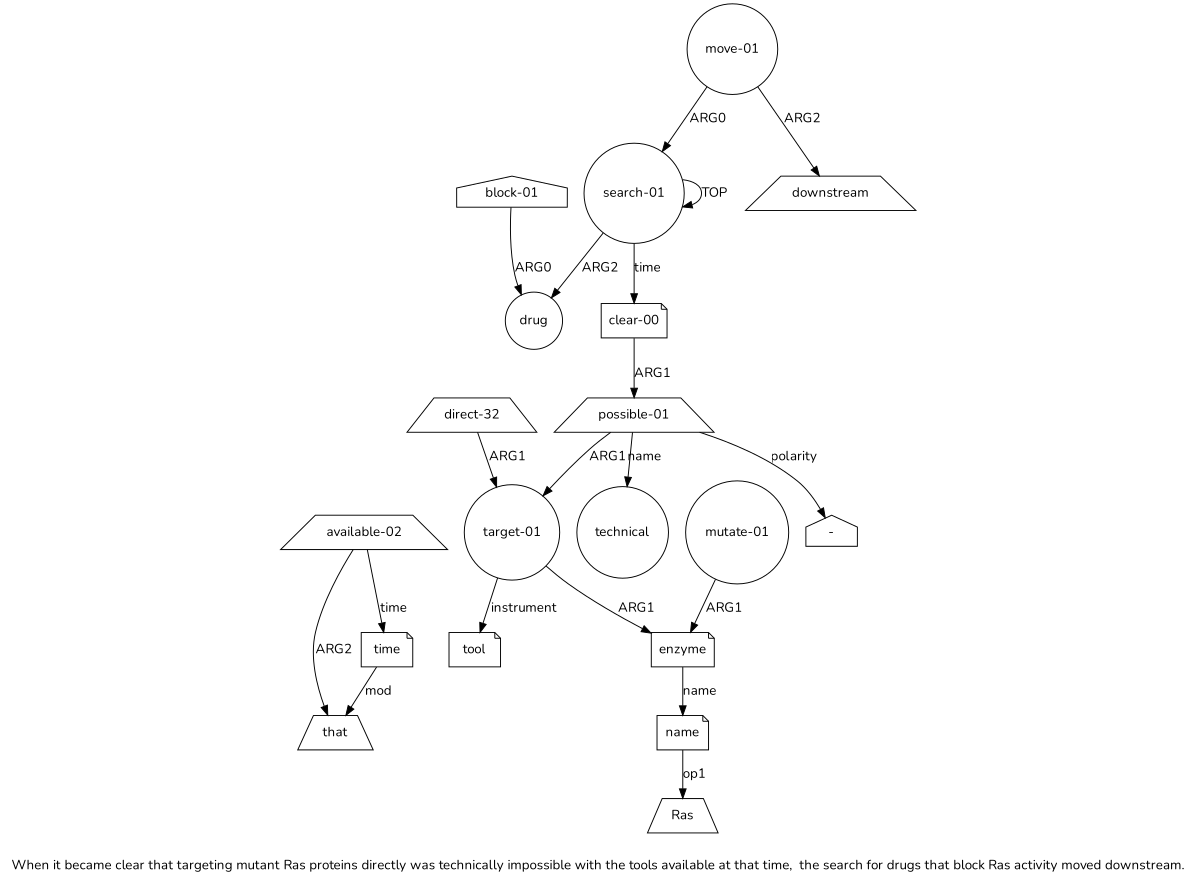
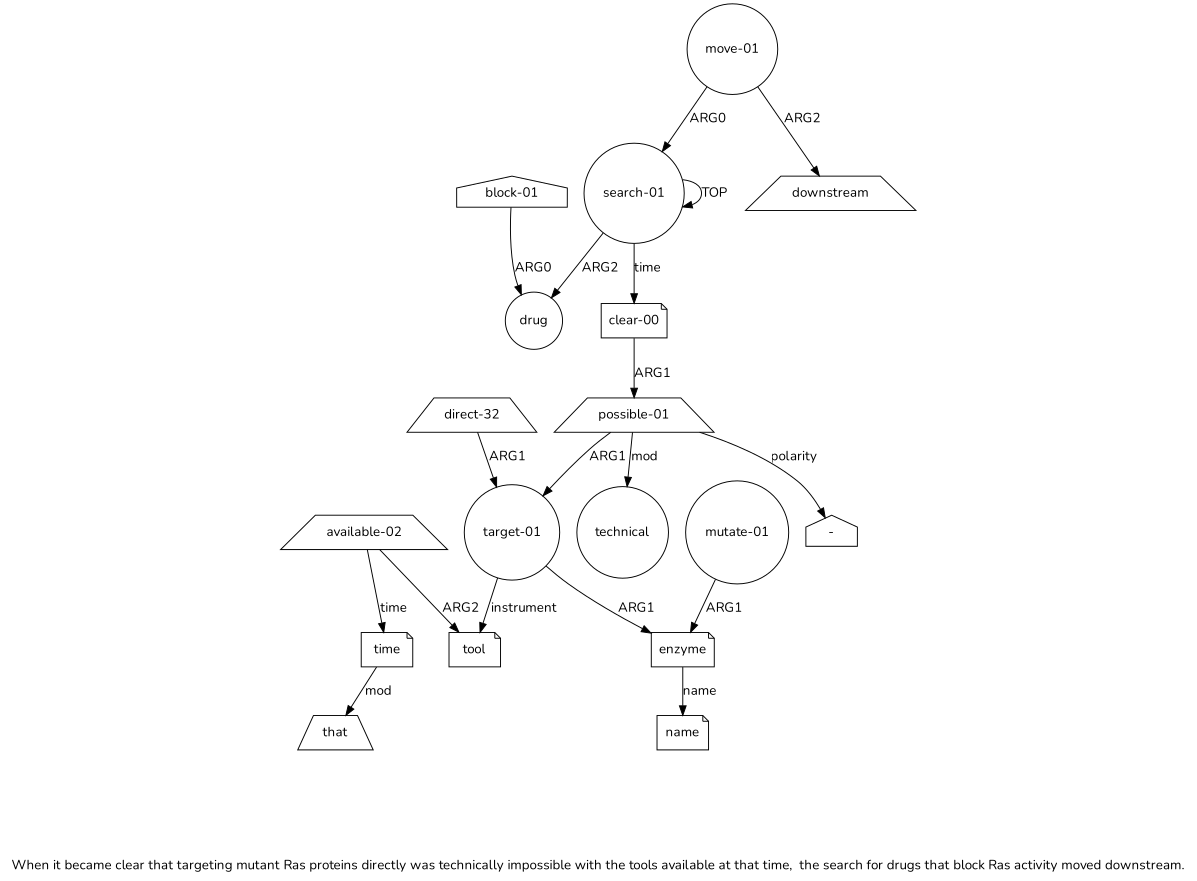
(645, 457) -> (645, 457)
(318, 625) -> (416, 587)
(683, 816) -> none
